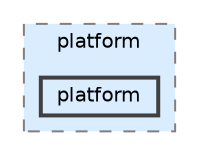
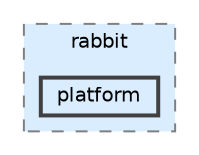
(100, 43) -> (100, 43)
